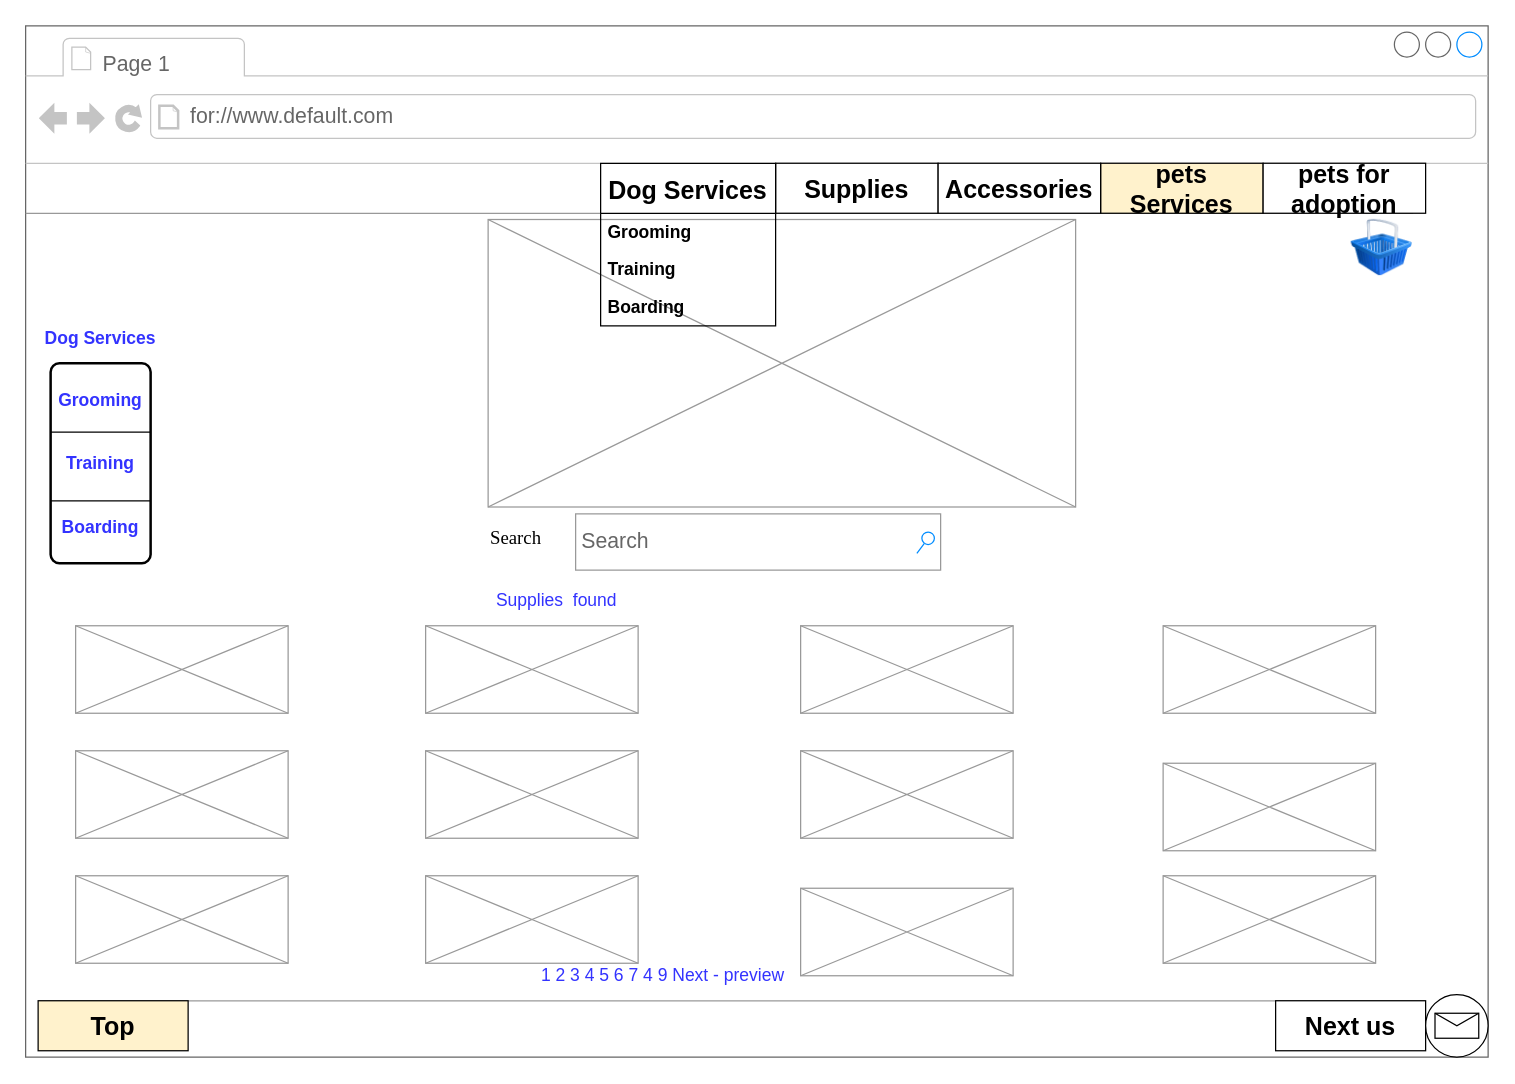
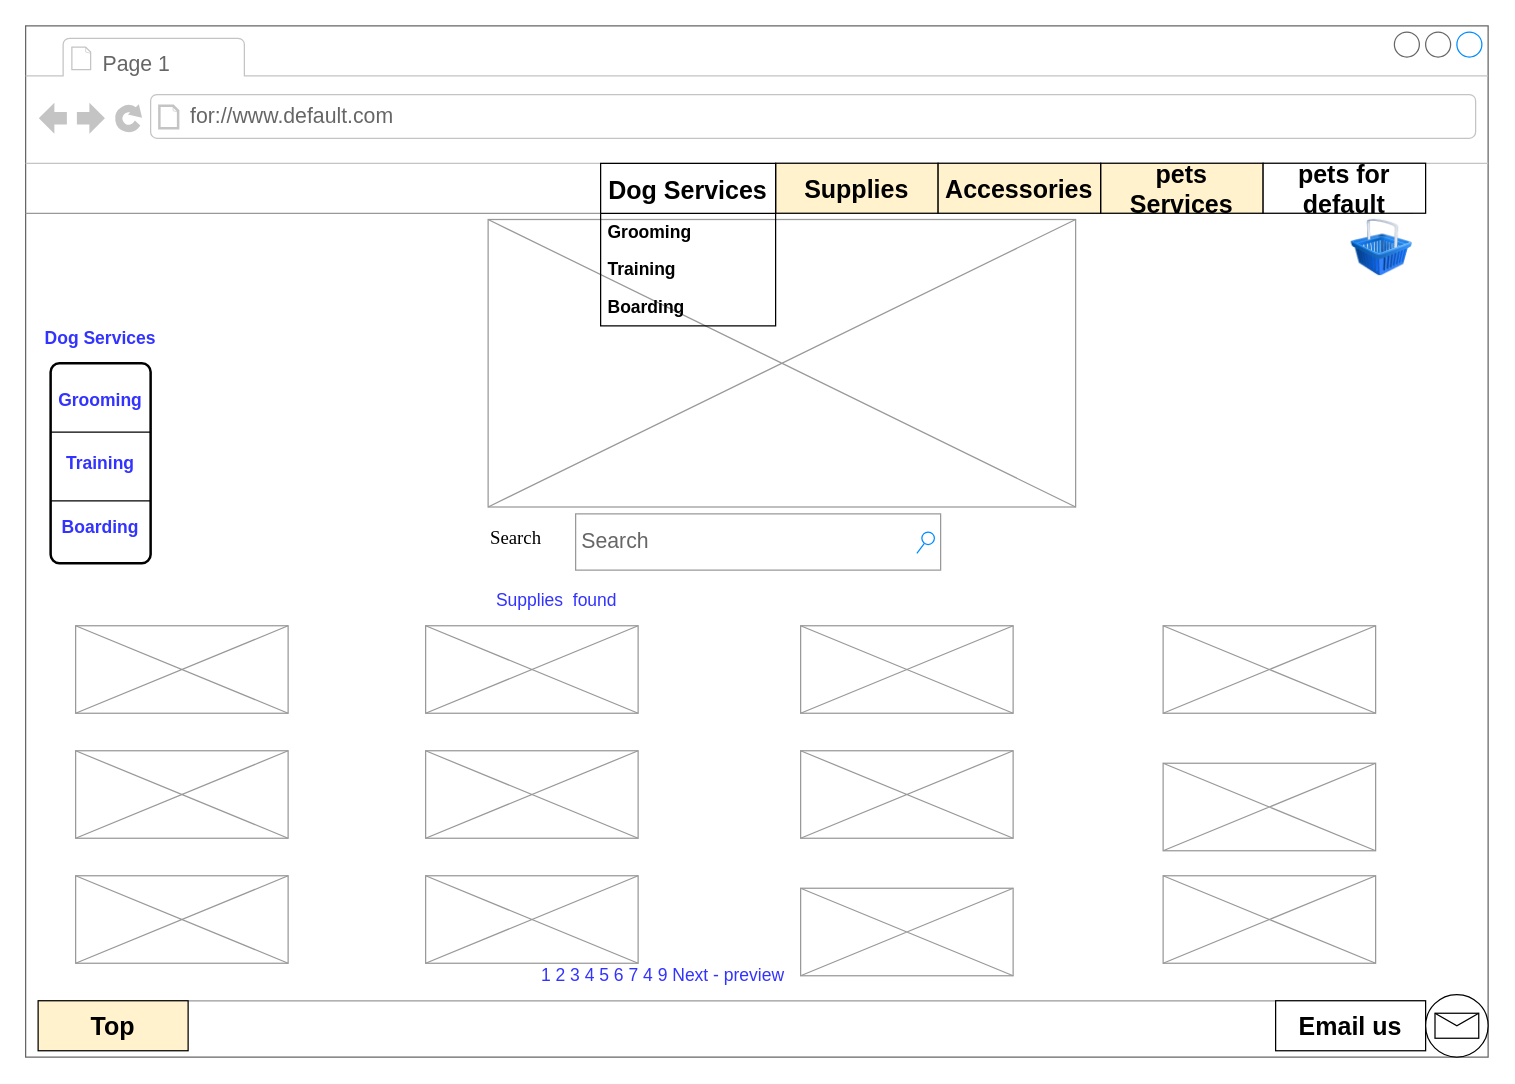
(857, 188) -> (857, 188)
(1019, 188) -> (1019, 188)
(1344, 188) -> (1344, 188)
(1351, 1026) -> (1351, 1026)
